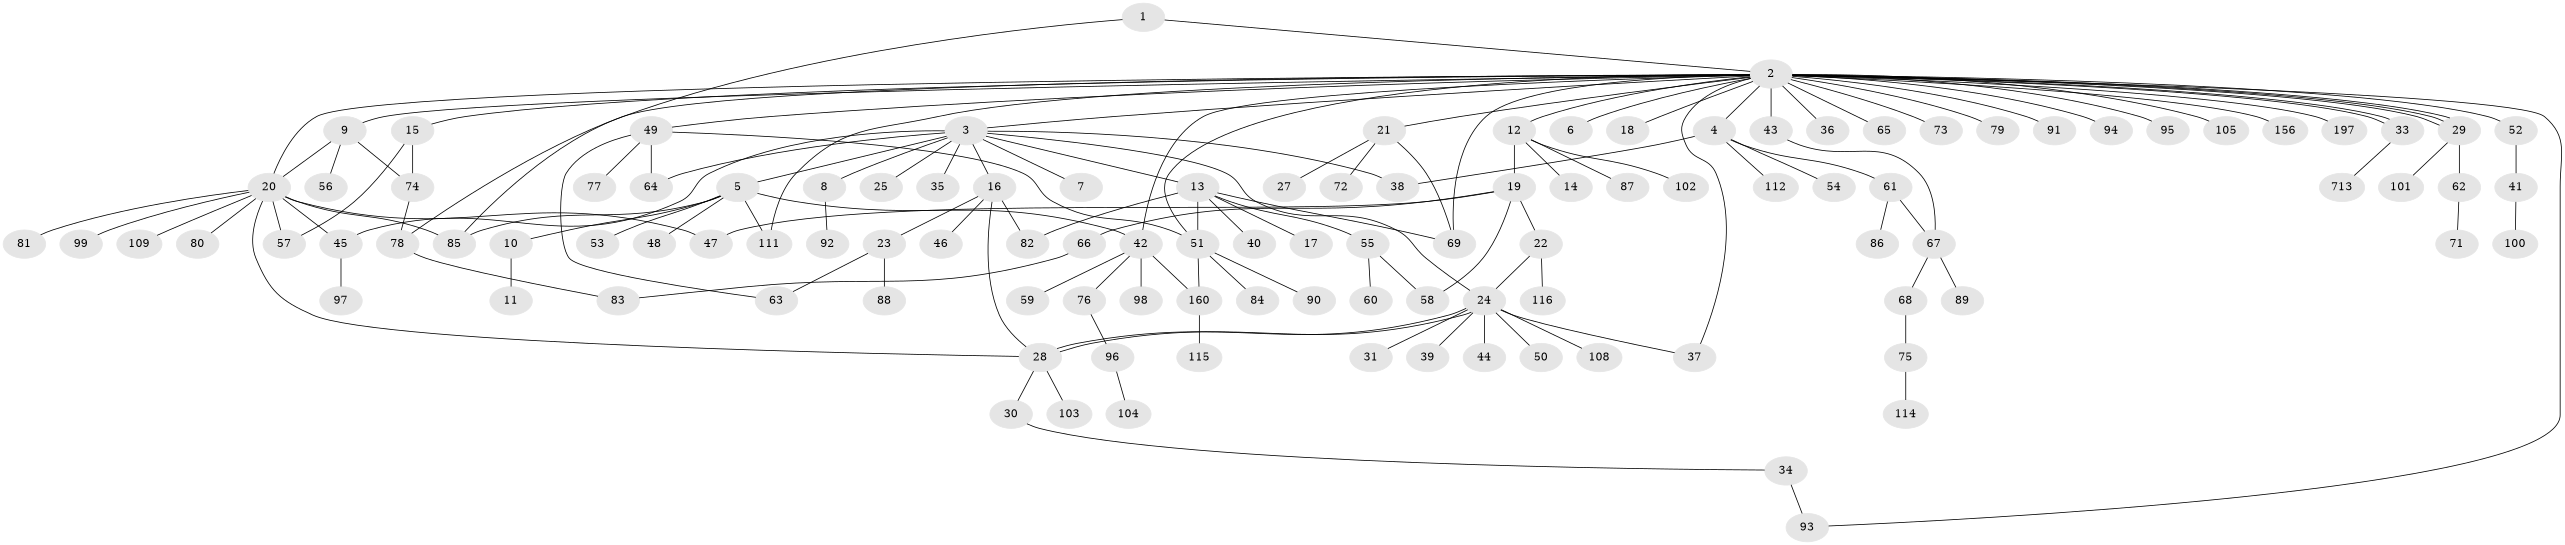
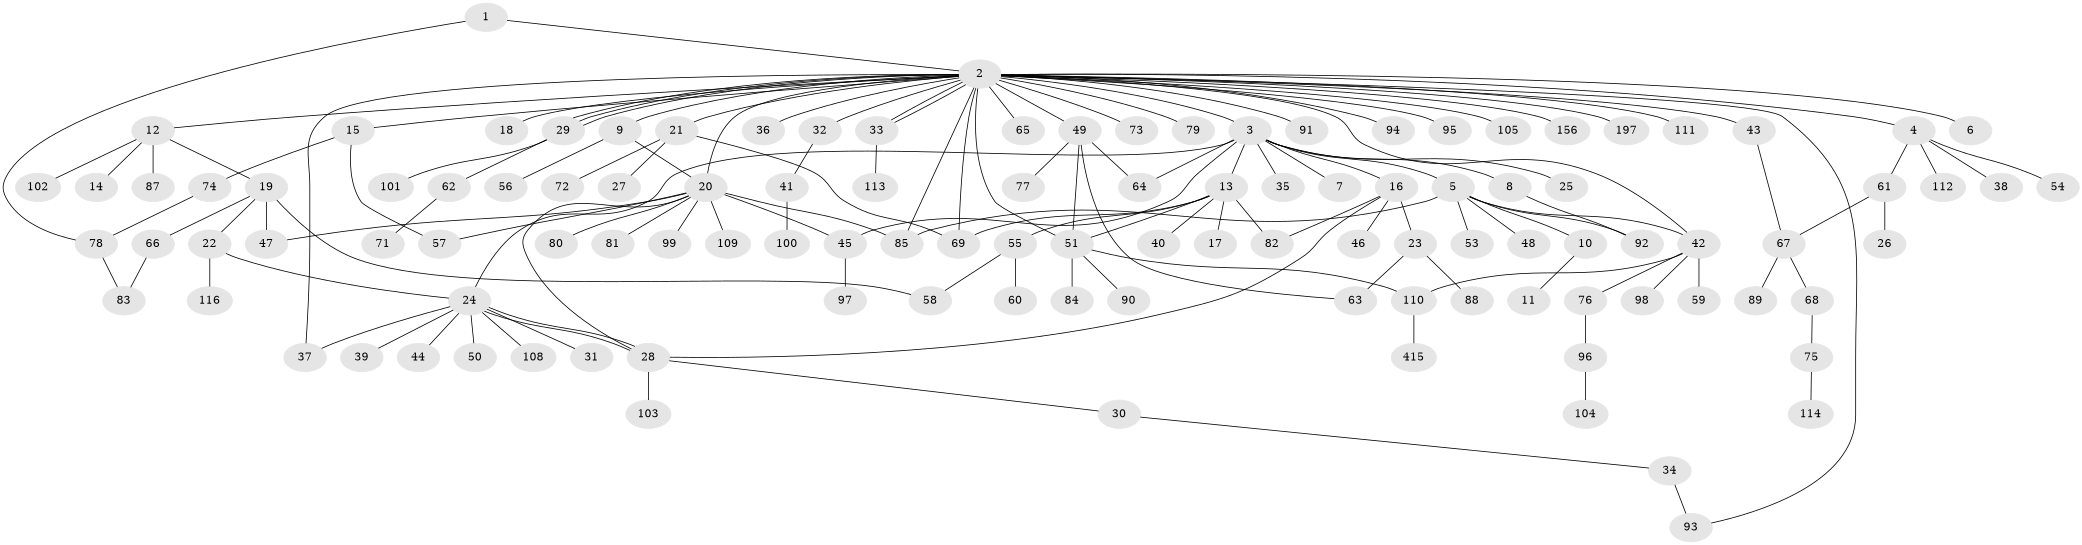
(2516, 131) -> (820, 131)
(1186, 141) -> none
(379, 159) -> none
(2342, 187) -> (875, 187)
(754, 216) -> (1548, 216)
(1877, 244) -> (1885, 244)
(1199, 301) -> (1414, 301)
(1199, 358) -> (1414, 358)
